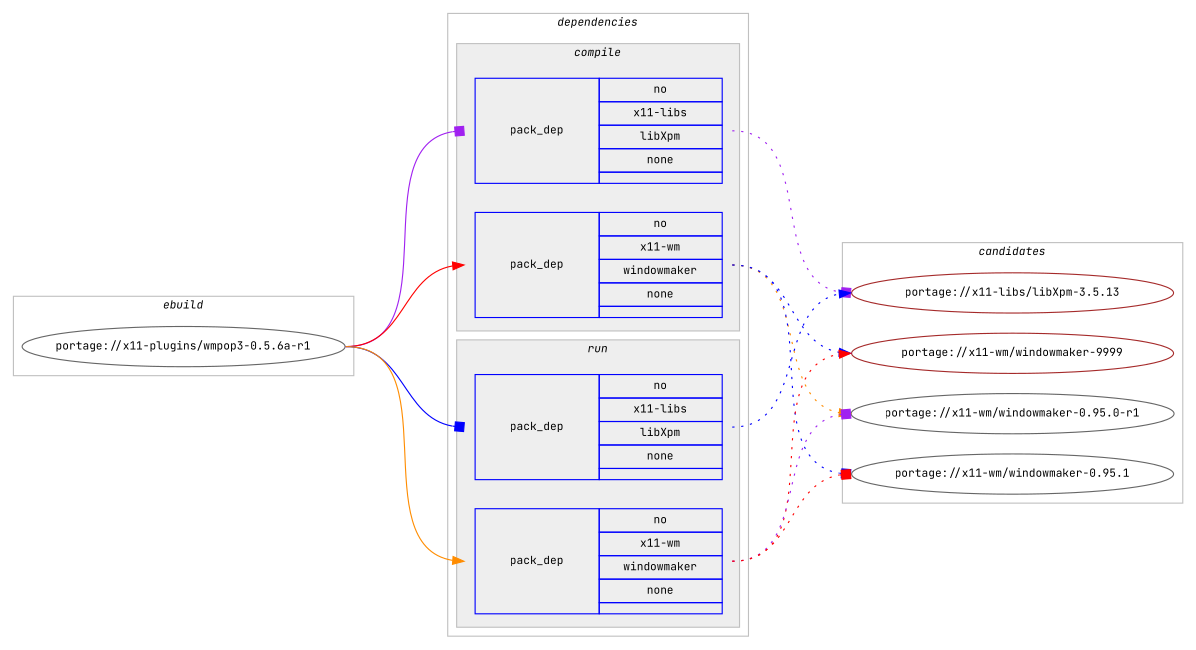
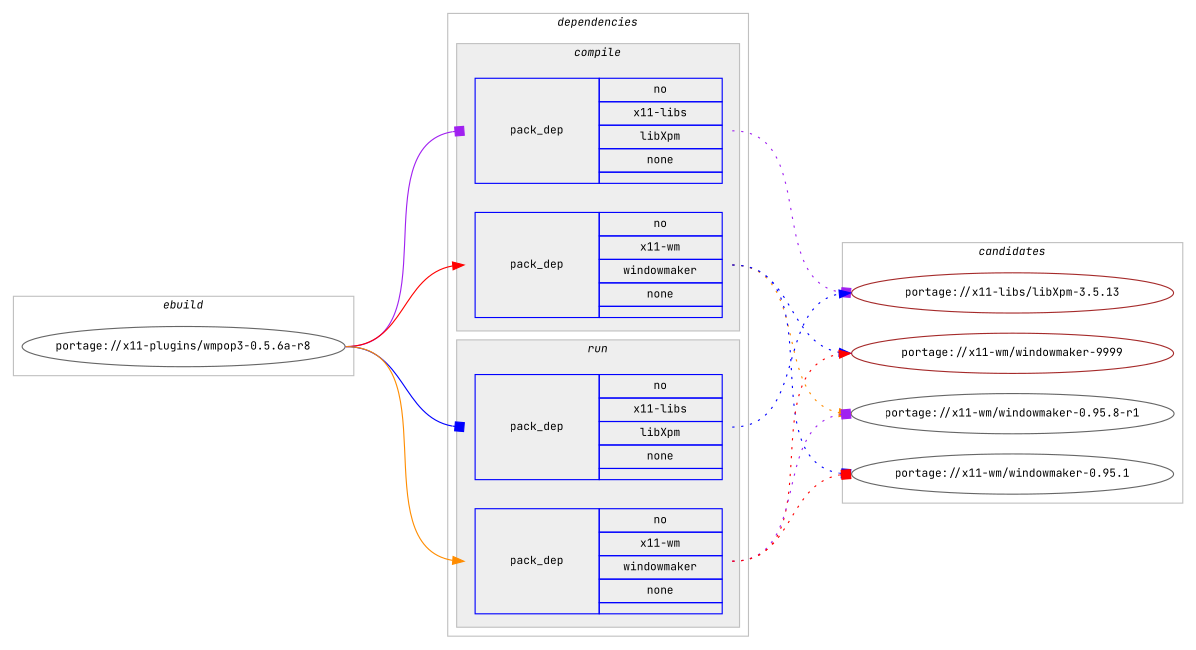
(184, 347) -> (184, 347)
(1013, 414) -> (1013, 414)
